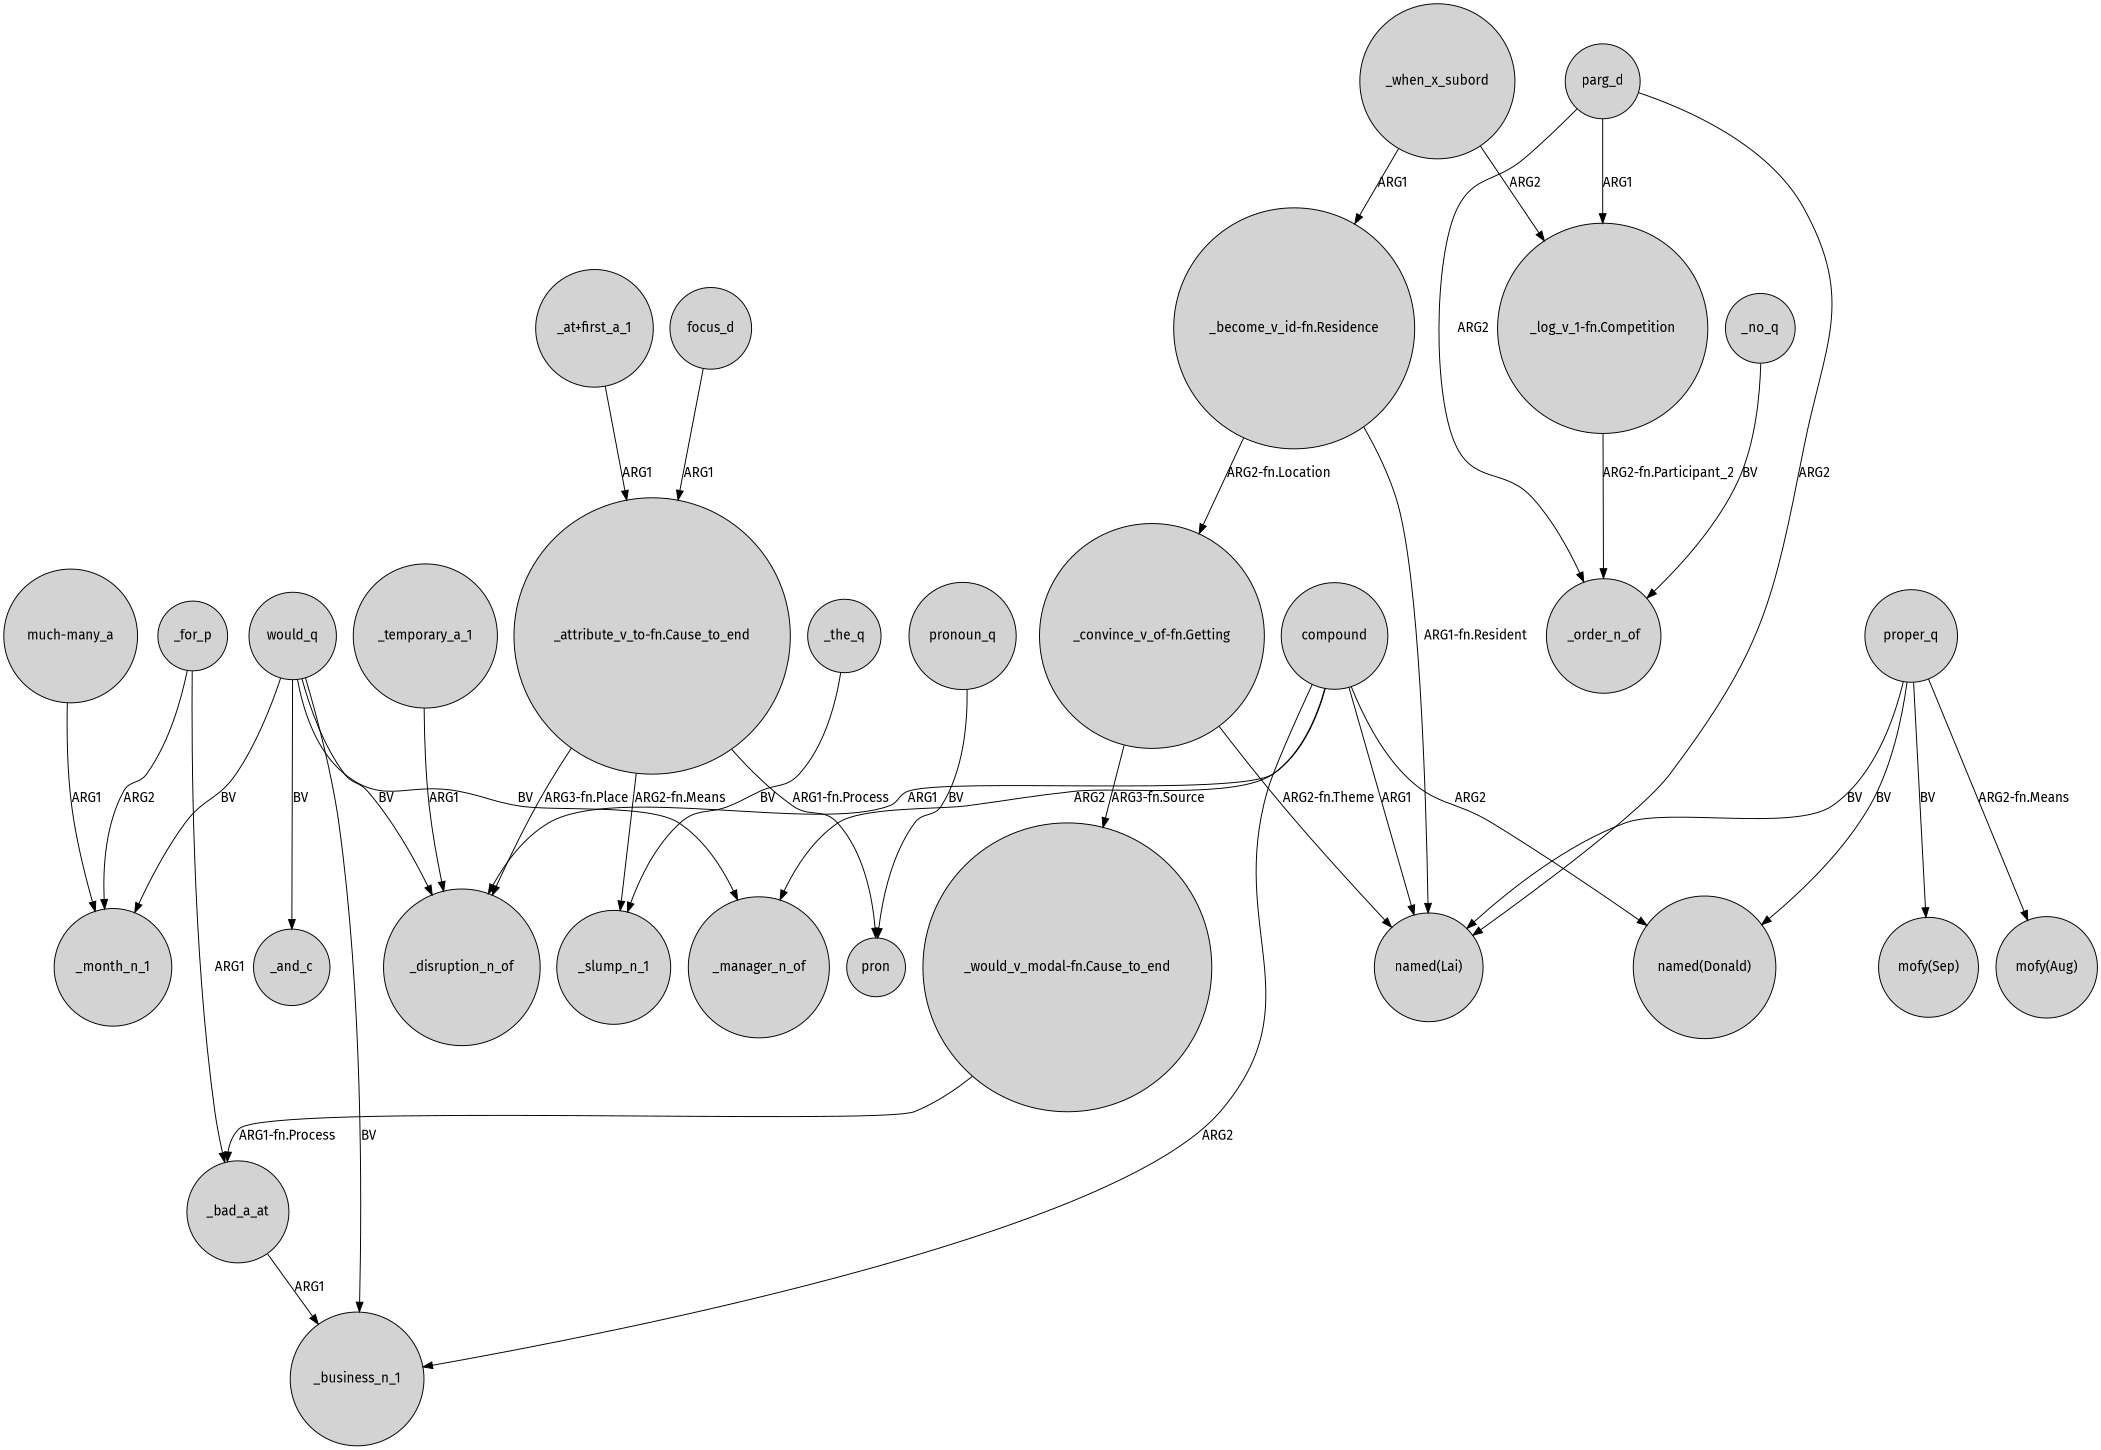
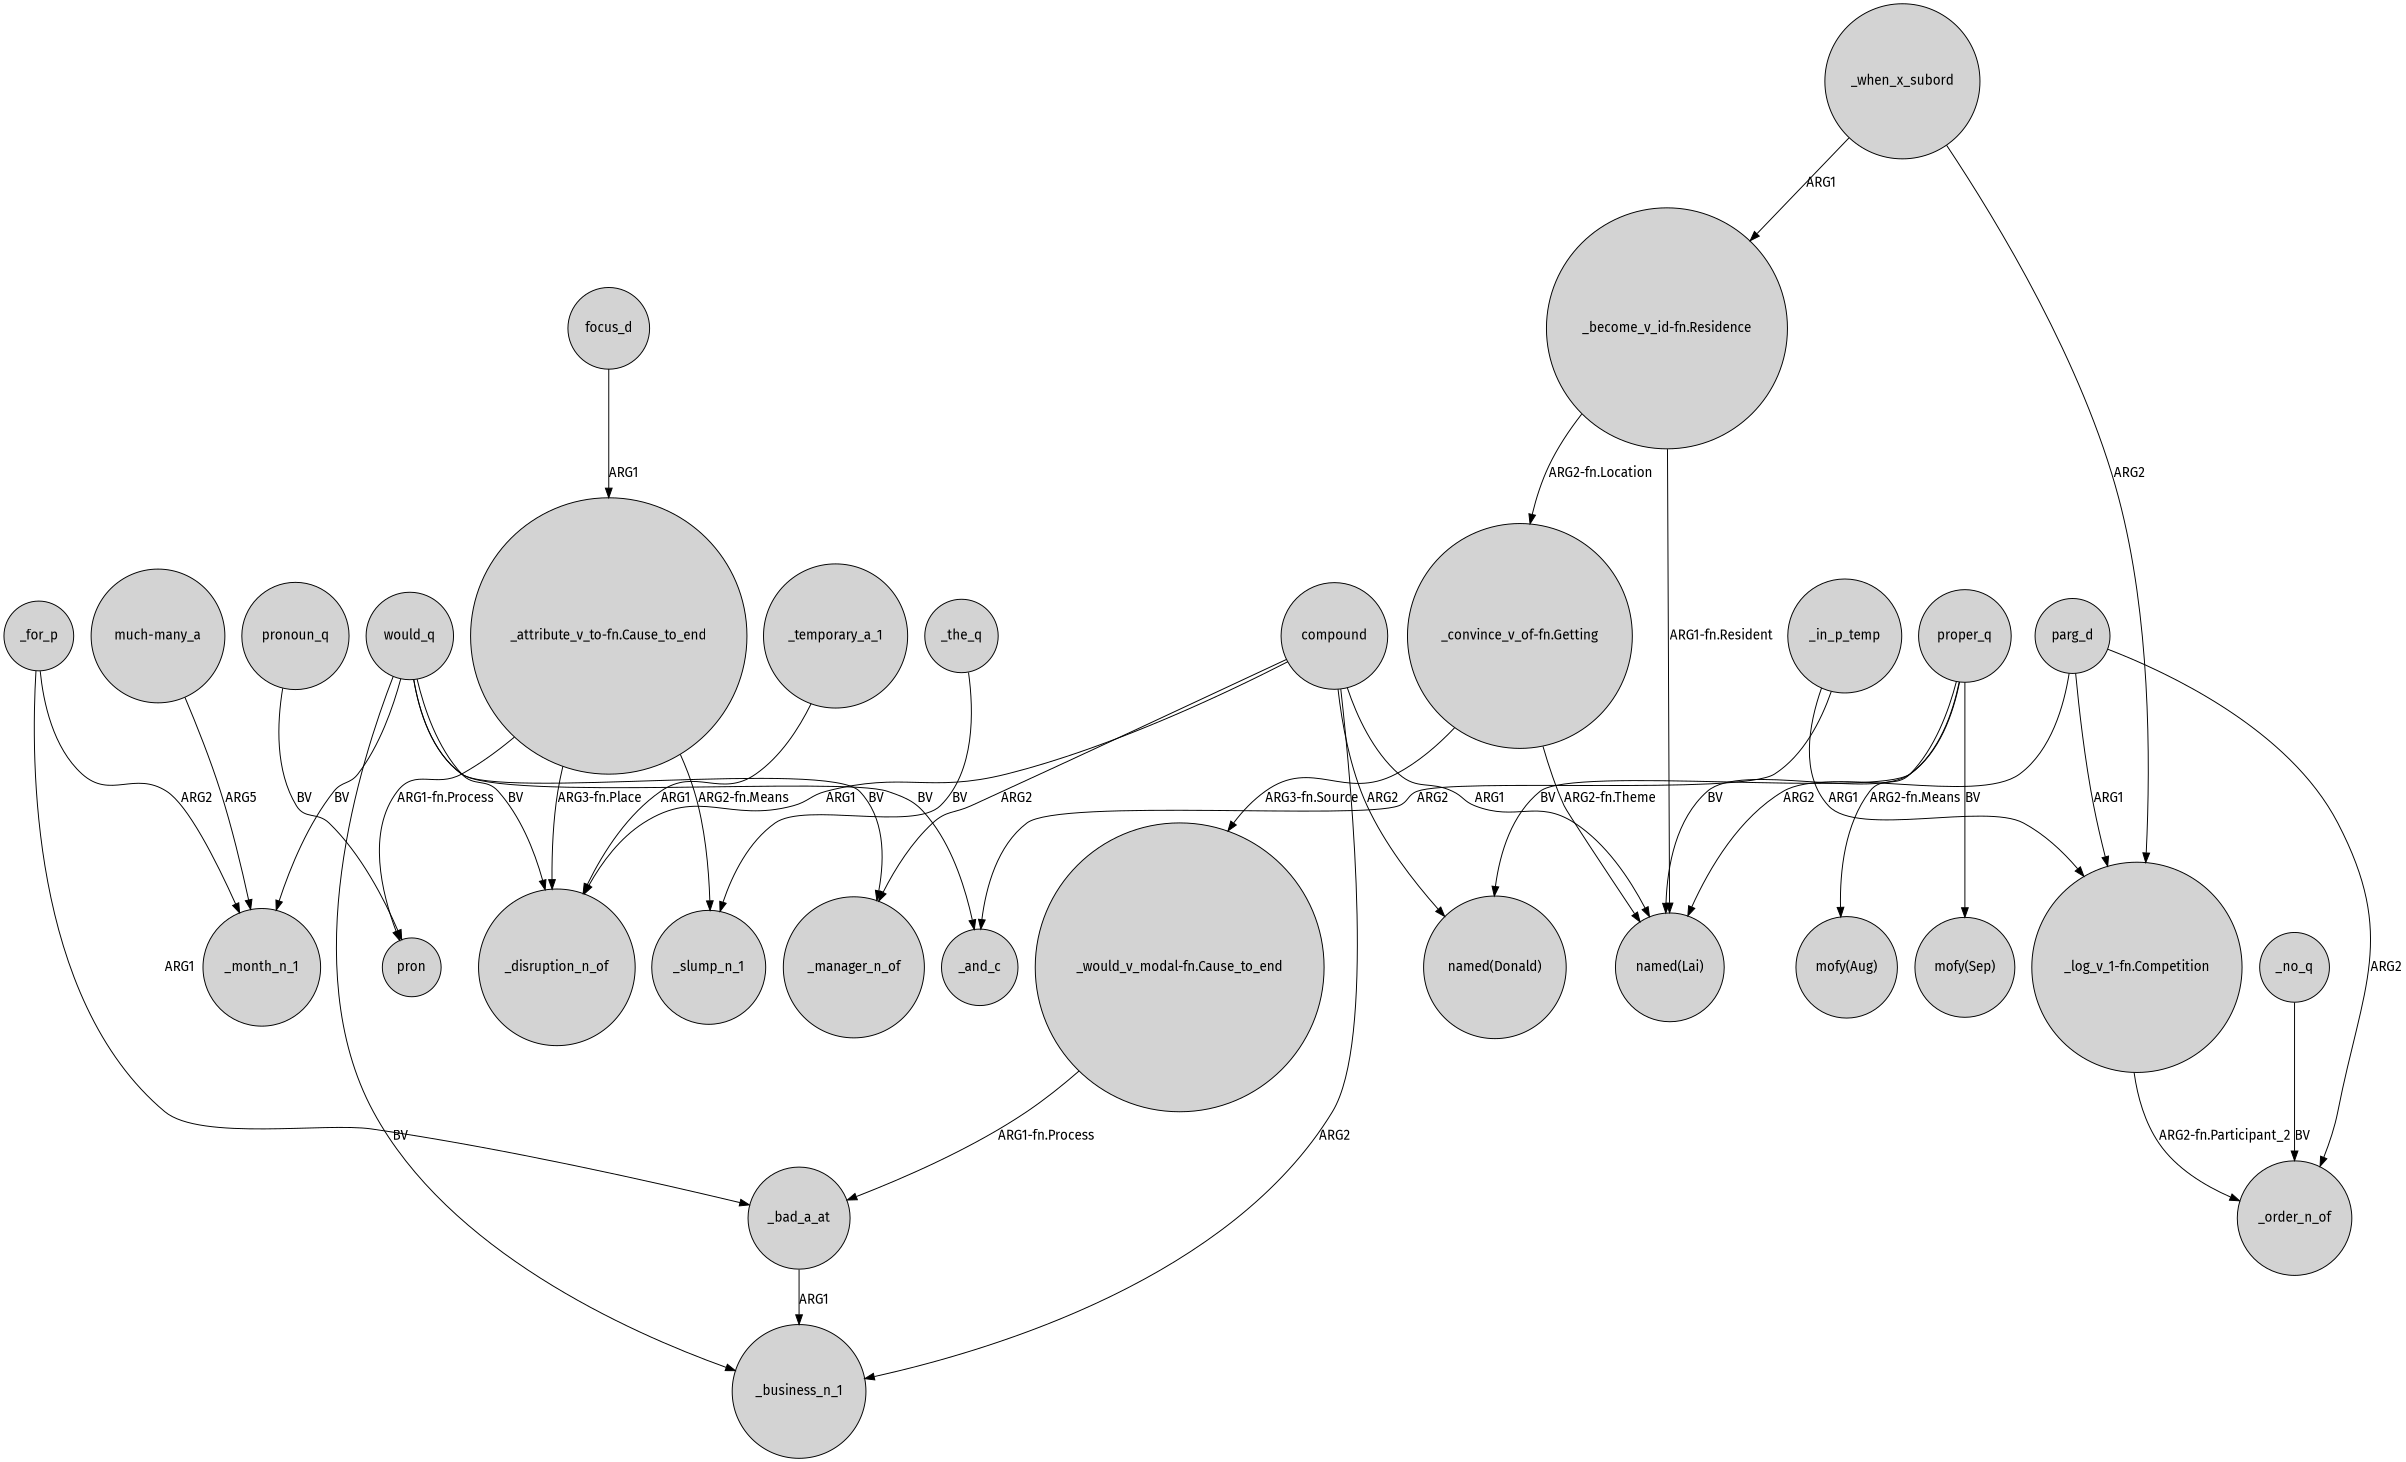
(594, 328) -> none
none -> (1845, 636)
(87, 799) -> (241, 799)
